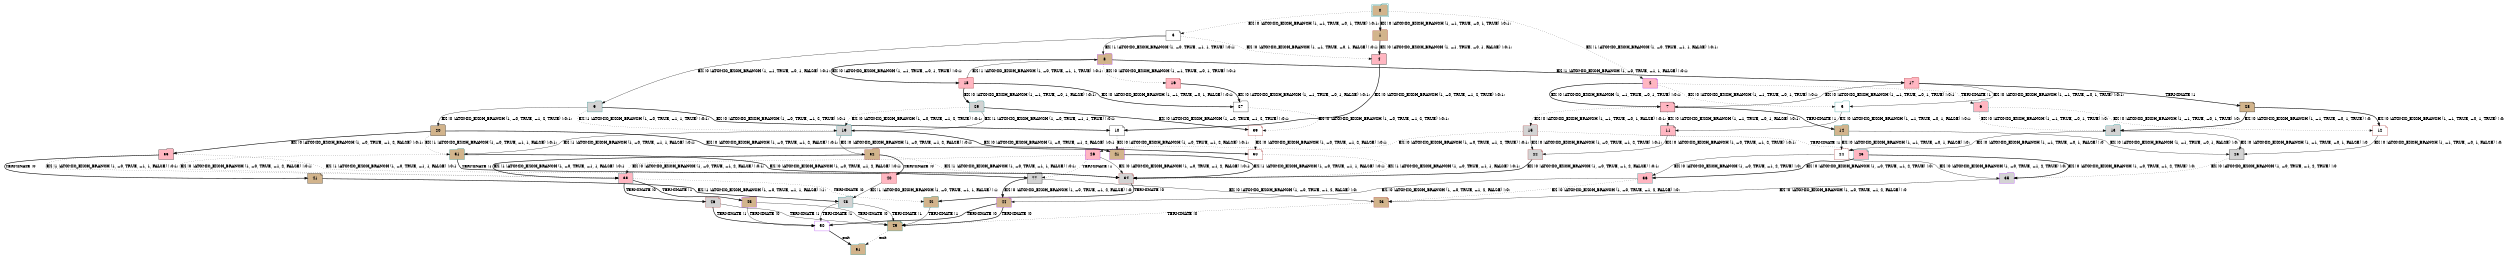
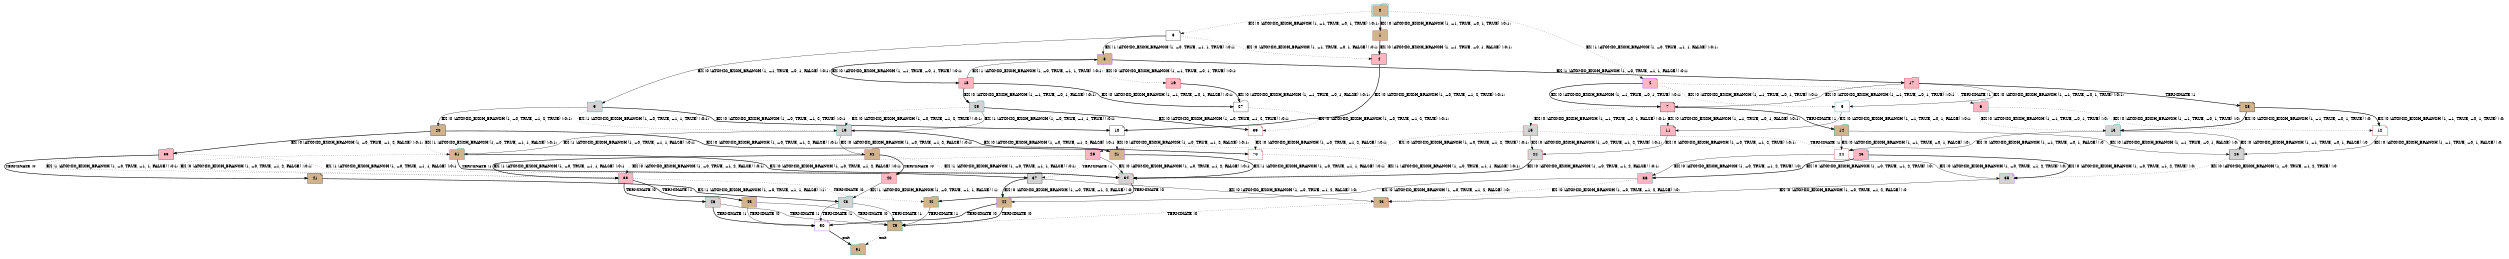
(1255, 155) -> (1255, 155)
(1035, 178) -> (1035, 178)
(2007, 178) -> (2007, 178)
